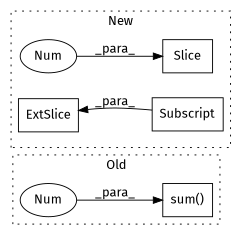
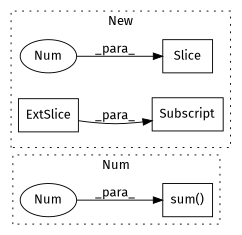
(120, 108) -> (111, 124)
(116, 166) -> (116, 166)
